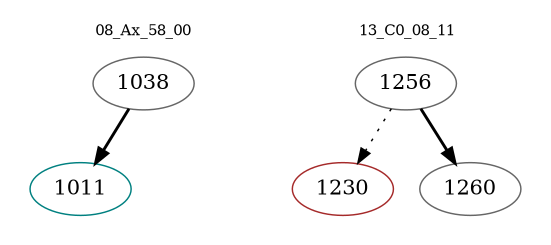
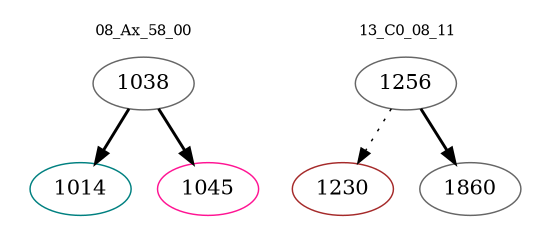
(81, 189) -> (81, 189)
none -> (208, 189)
(470, 189) -> (470, 189)
